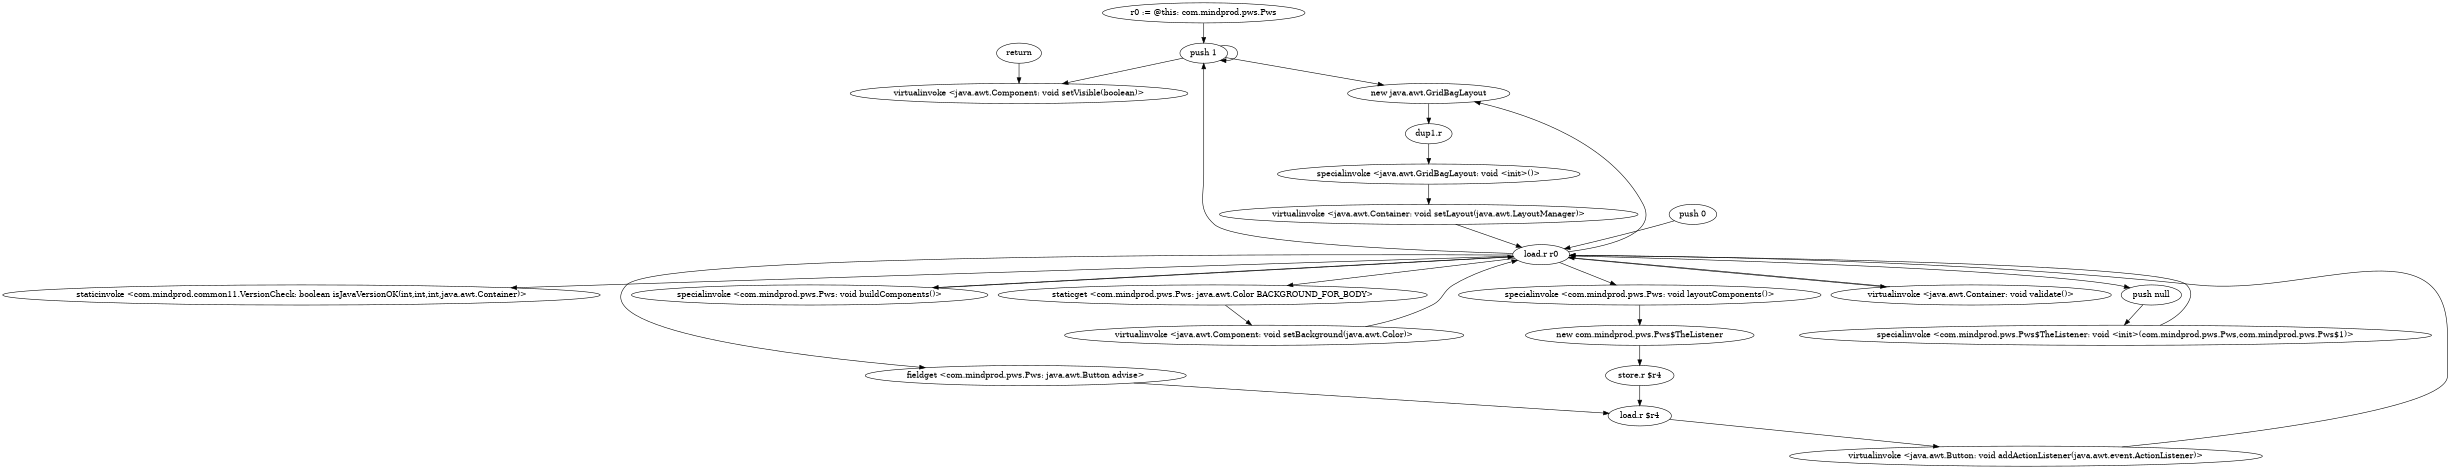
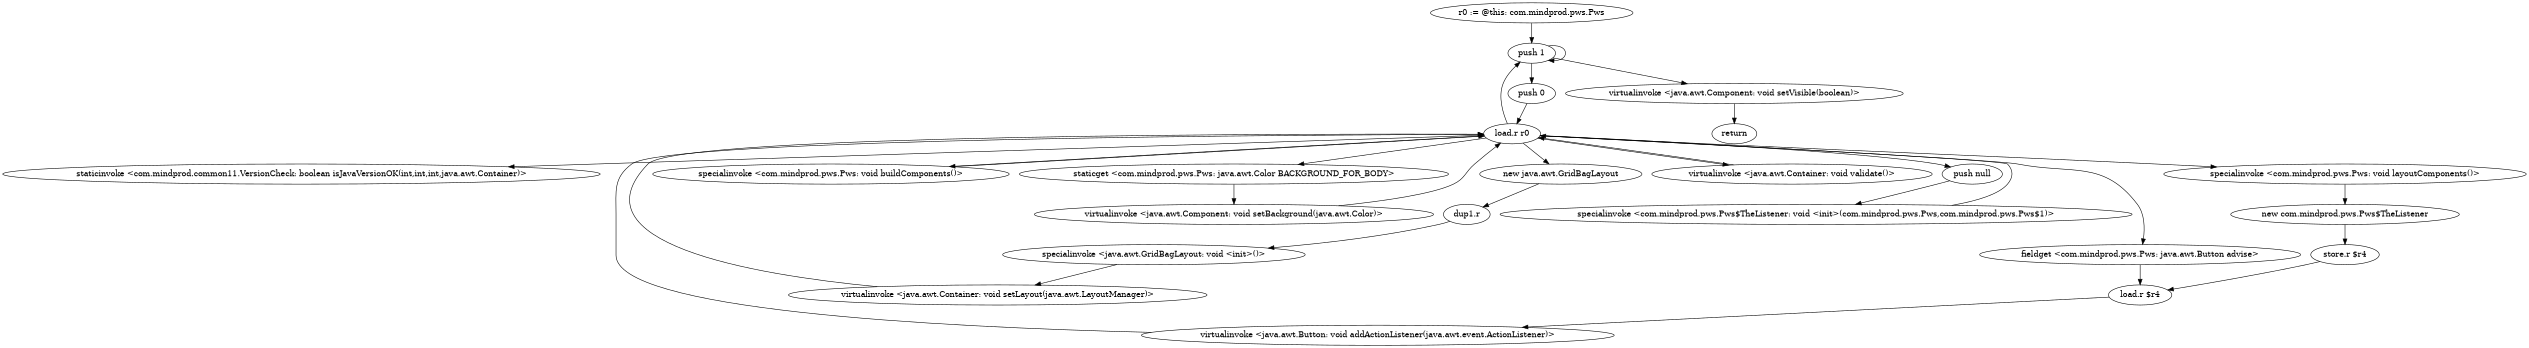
(1019, 71) -> (1734, 111)
(1302, 71) -> (1532, 71)
